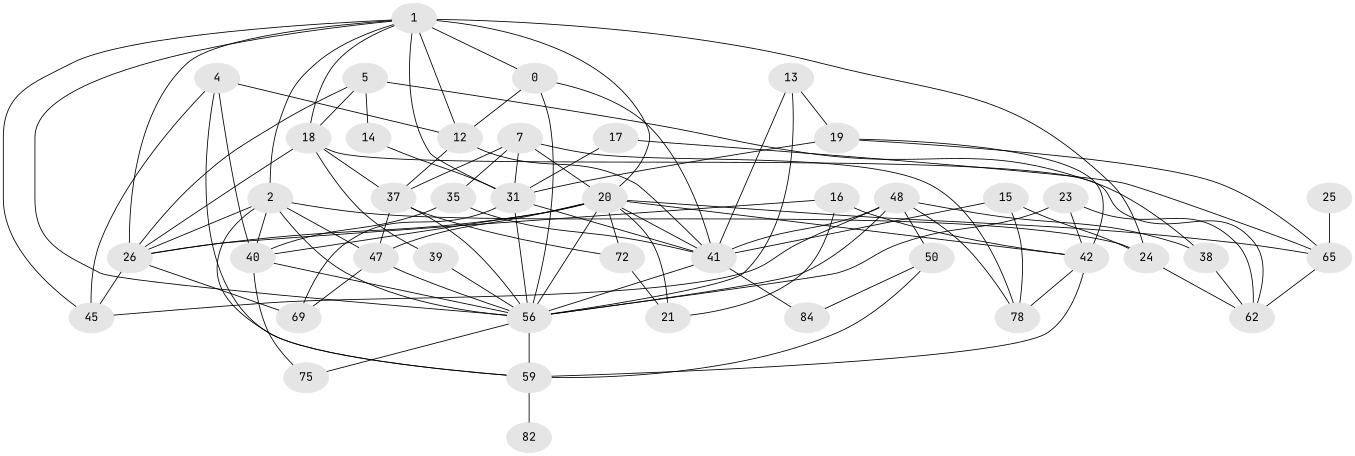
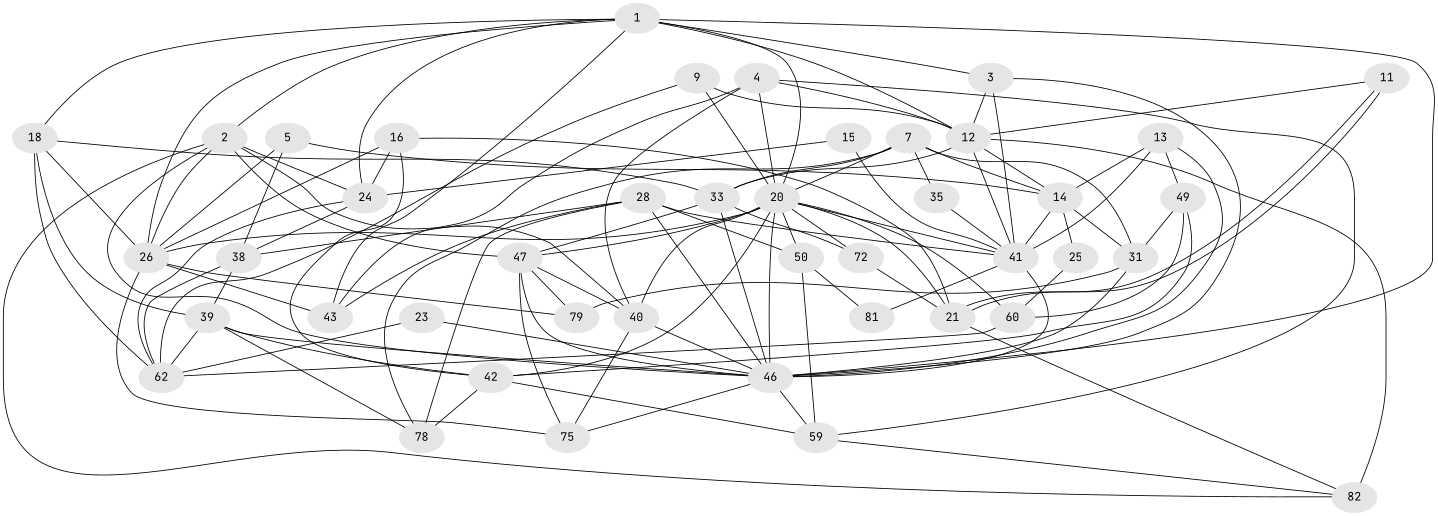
(535, 78) -> (991, 78)
none -> (697, 78)
none -> (1387, 78)
(333, 112) -> none
(421, 136) -> none
(616, 138) -> none
none -> (767, 138)
(837, 138) -> (1183, 198)
none -> (381, 168)
none -> (1014, 168)
none -> (1110, 168)
none -> (988, 172)
(394, 198) -> (717, 198)
(897, 198) -> (643, 198)
none -> (1297, 214)
none -> (787, 222)
none -> (1066, 223)
(606, 226) -> (1038, 228)
none -> (302, 228)
(1076, 228) -> (321, 352)
(354, 229) -> (578, 288)
(1022, 257) -> (315, 378)
(1329, 258) -> (1012, 318)
none -> (223, 289)
(92, 318) -> (330, 318)
(299, 318) -> (577, 318)
(529, 318) -> (770, 378)
(807, 318) -> (872, 318)
(308, 347) -> (466, 460)
none -> (184, 348)
none -> (530, 351)
none -> (1153, 409)
none -> (274, 415)
